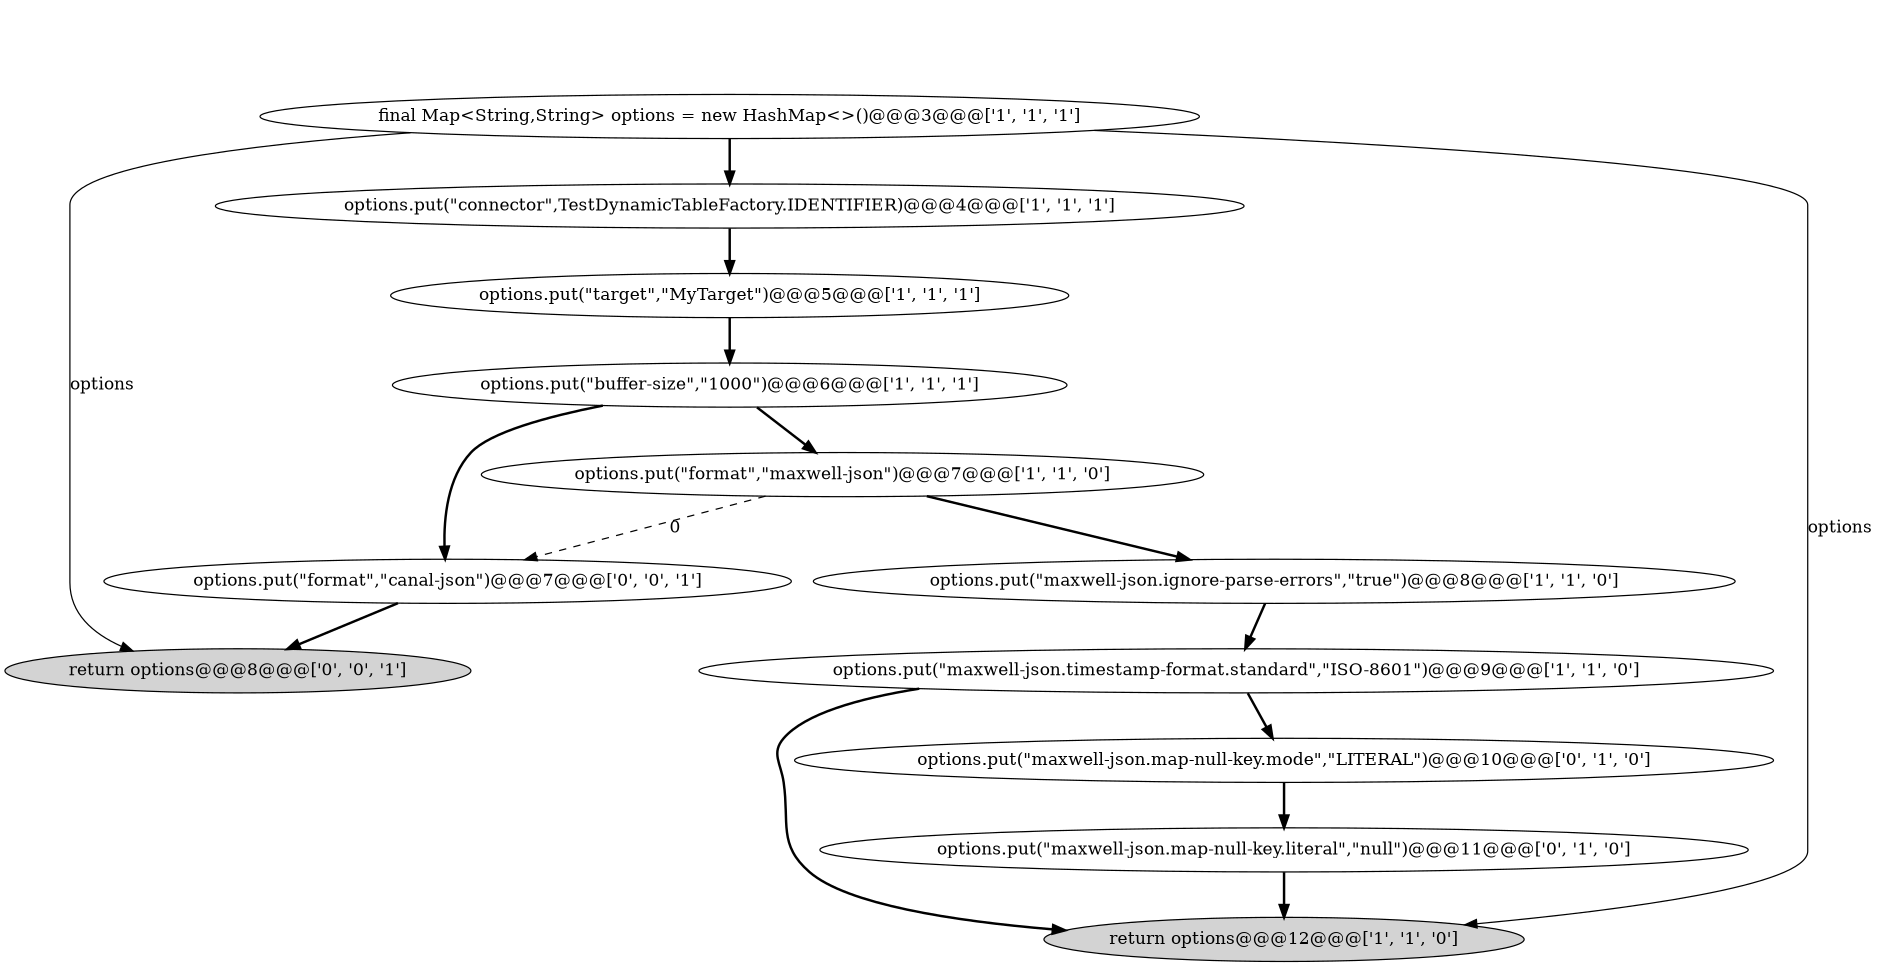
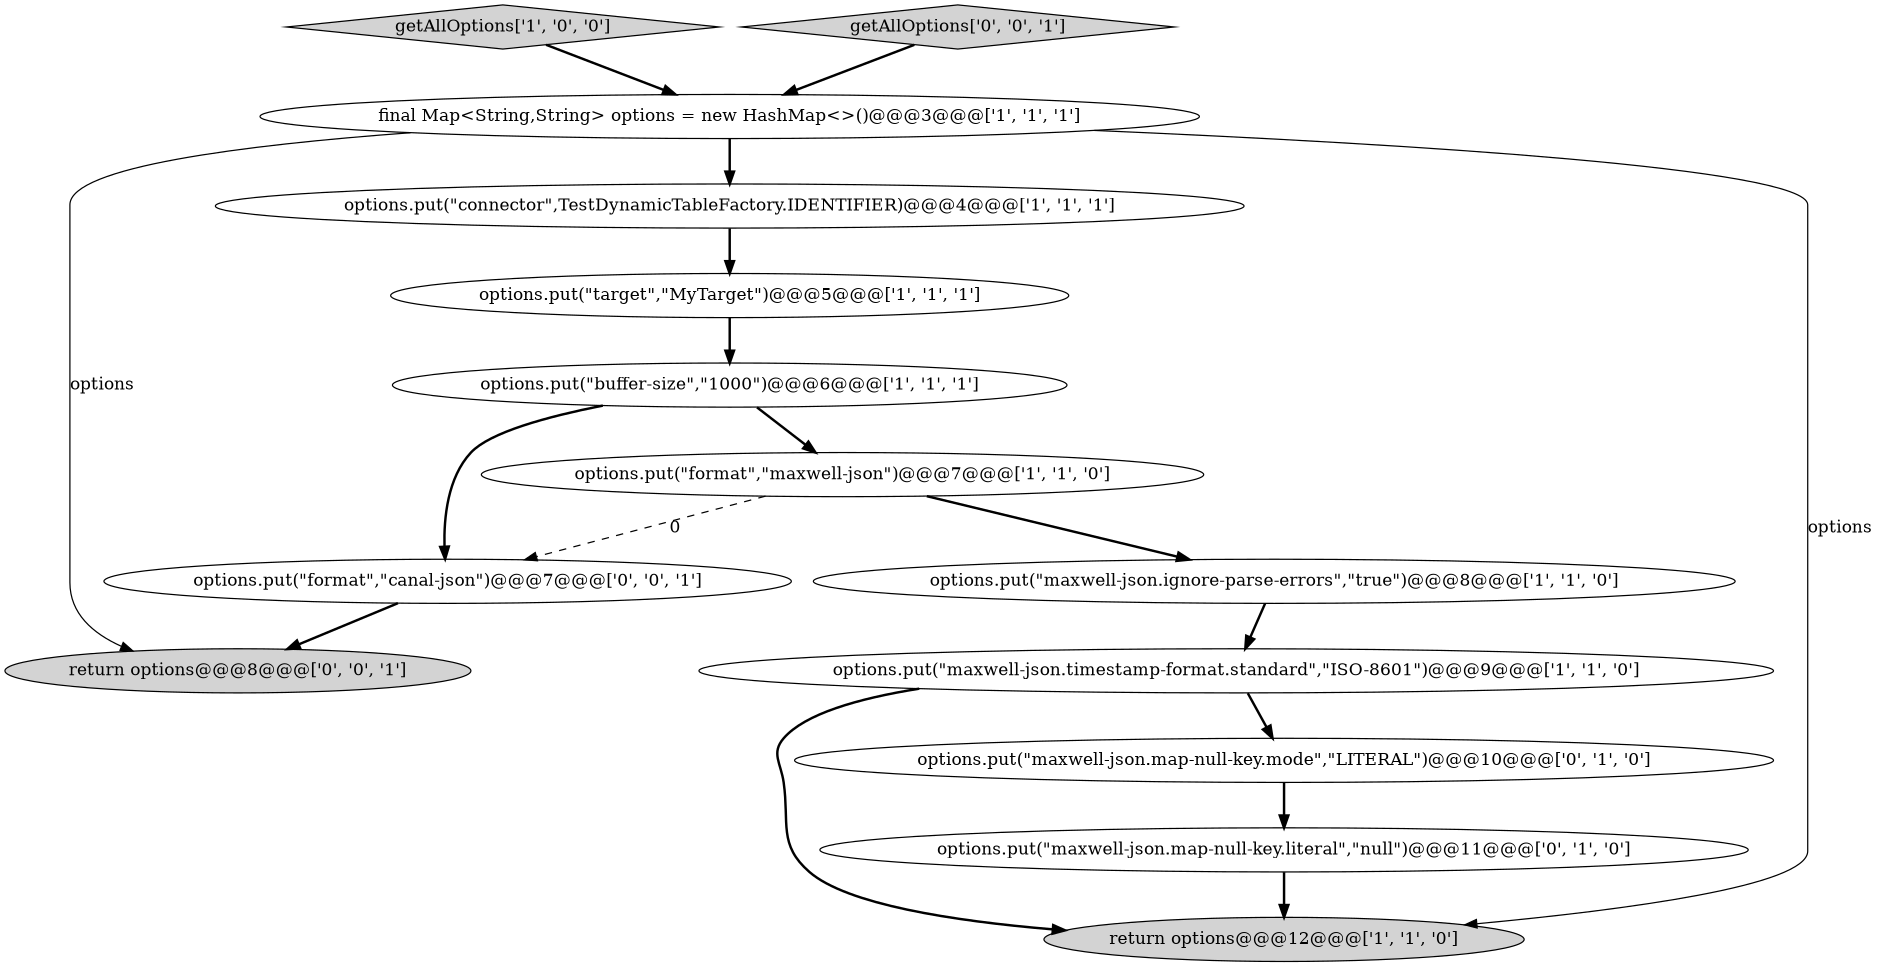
none -> (503, 27)
none -> (958, 27)
